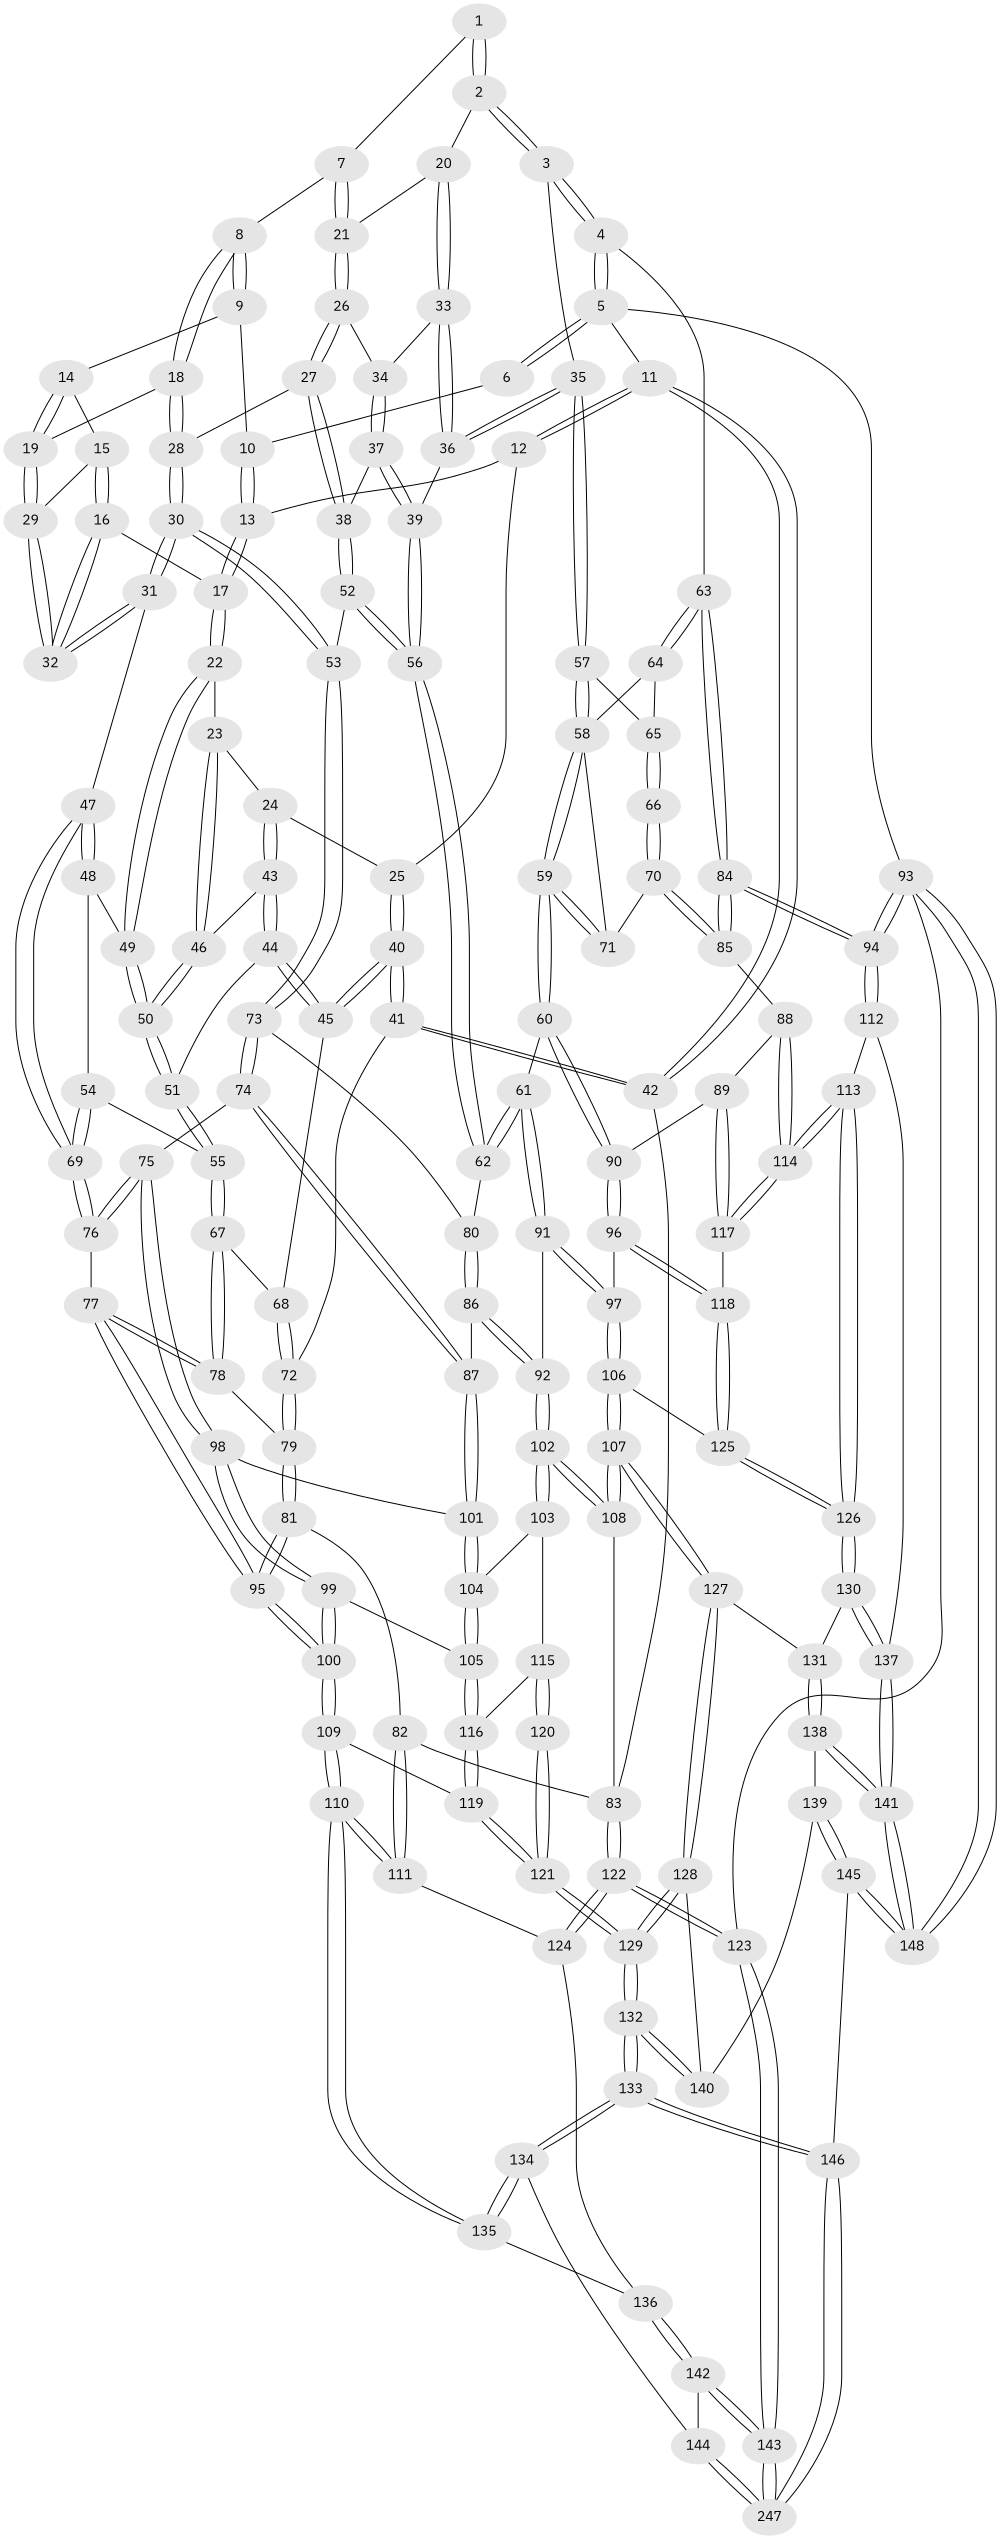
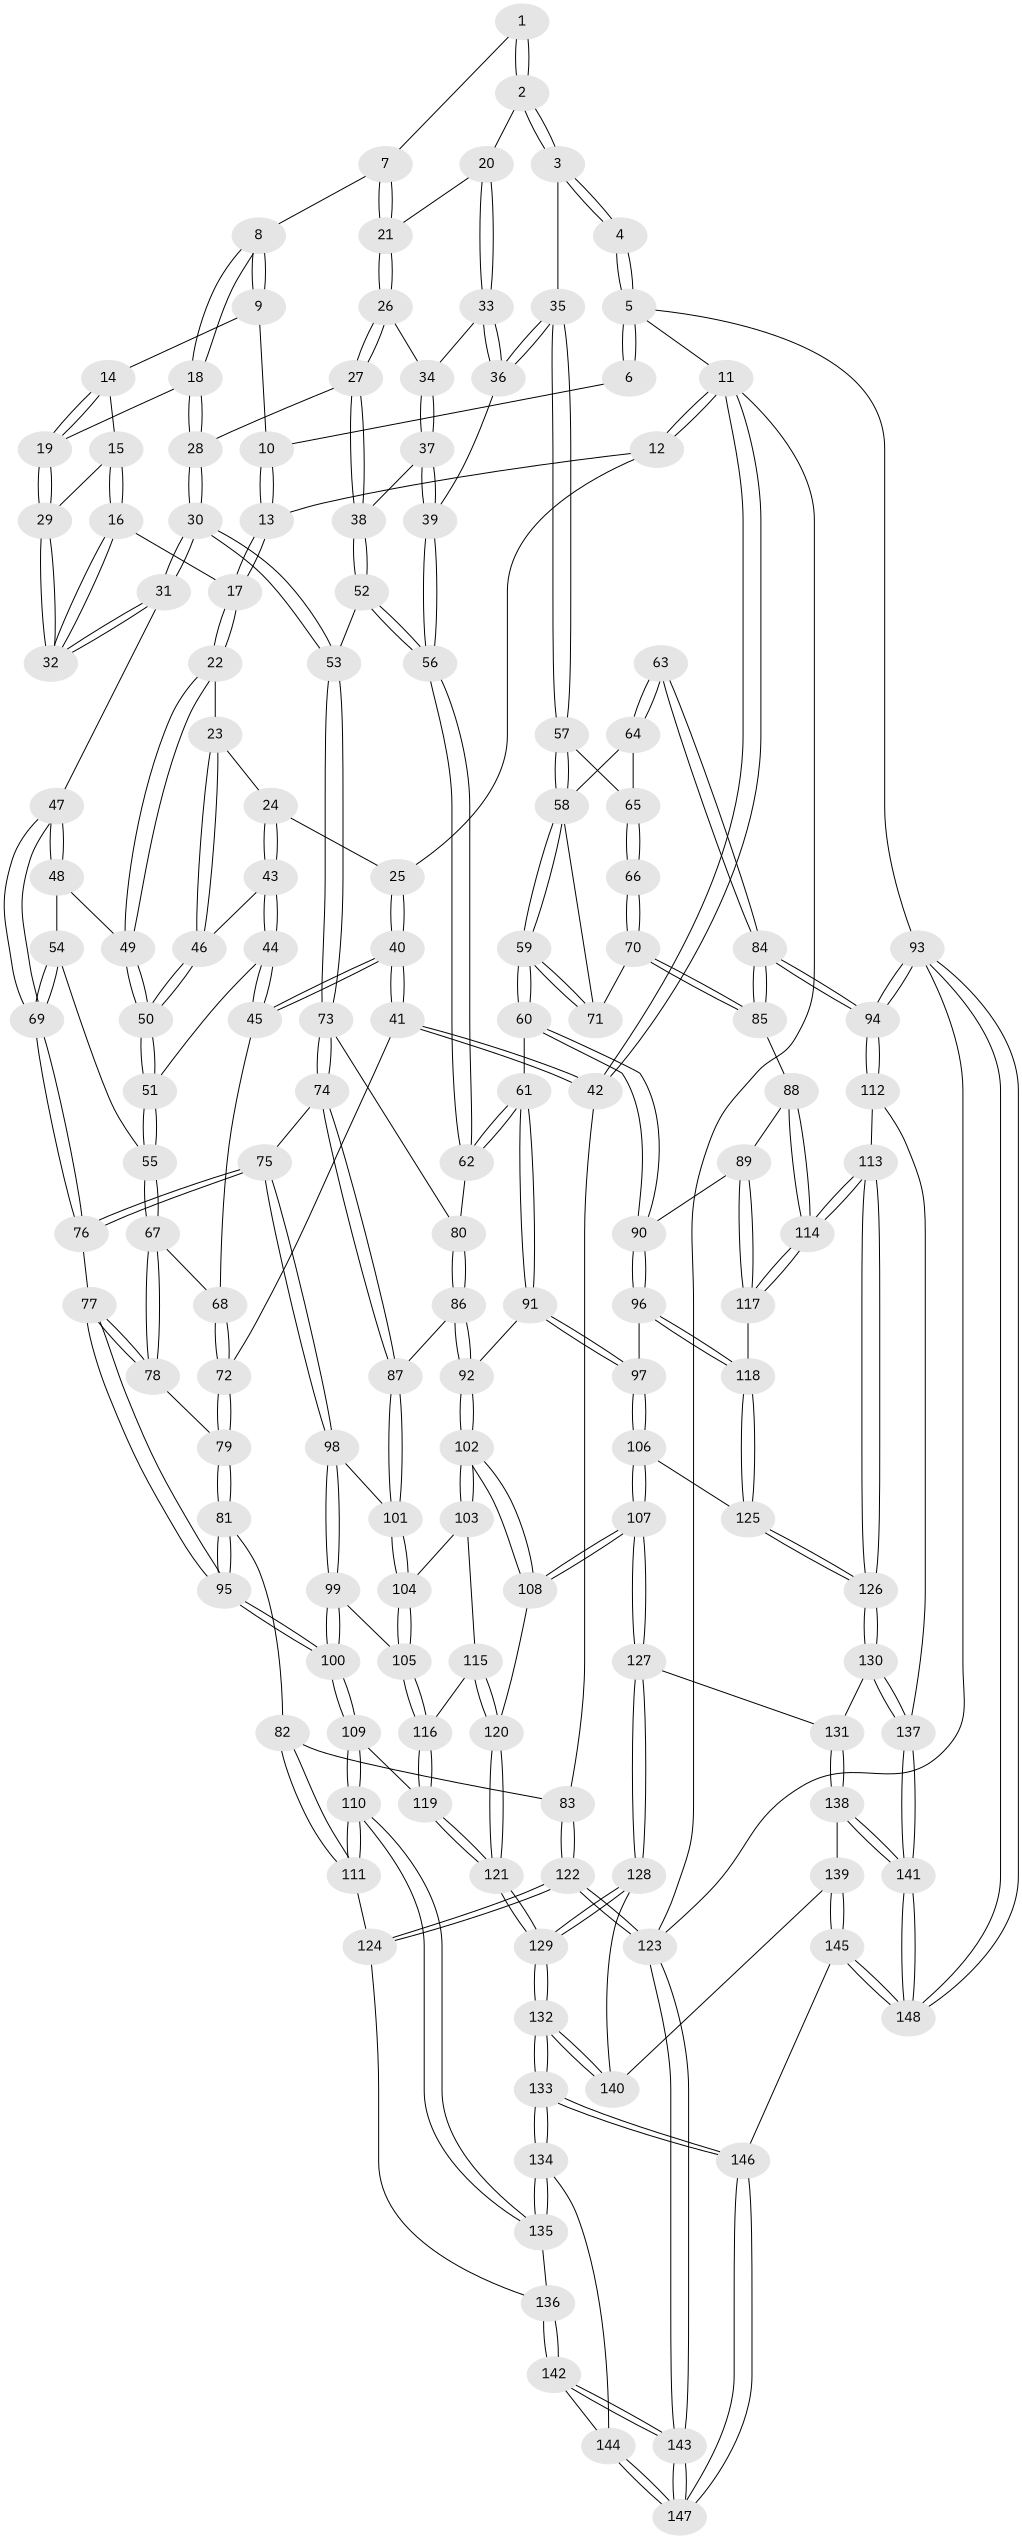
(704, 387) -> none
none -> (712, 1136)
(614, 1662) -> (516, 1662)
(769, 2517) -> (680, 2517)
